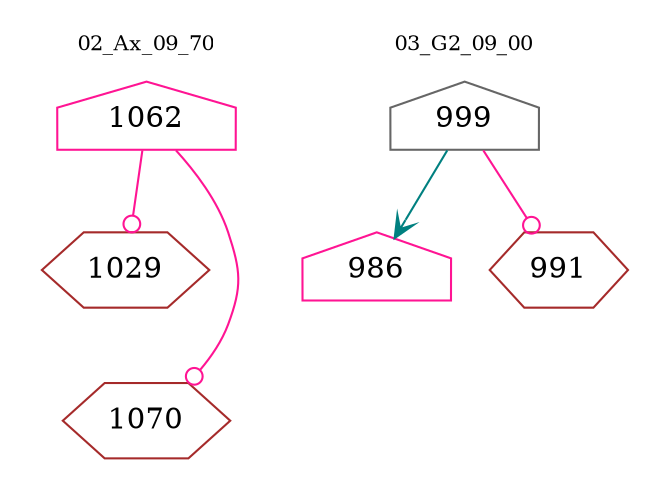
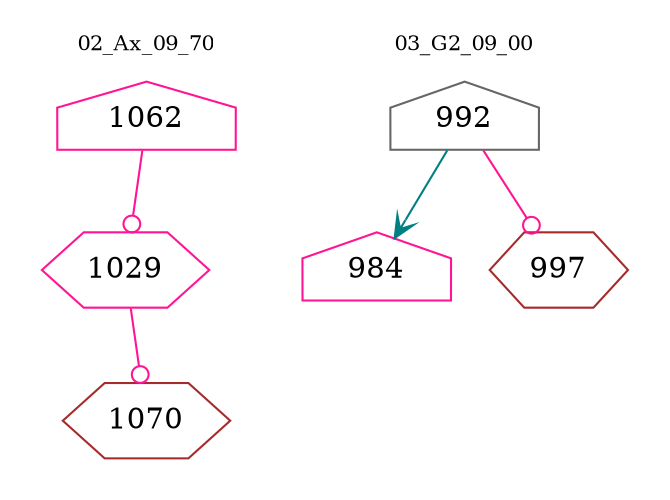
(465, 119) -> (465, 119)
(235, 257) -> (135, 337)
(126, 270) -> (126, 270)
(377, 270) -> (377, 270)
(559, 270) -> (559, 270)
